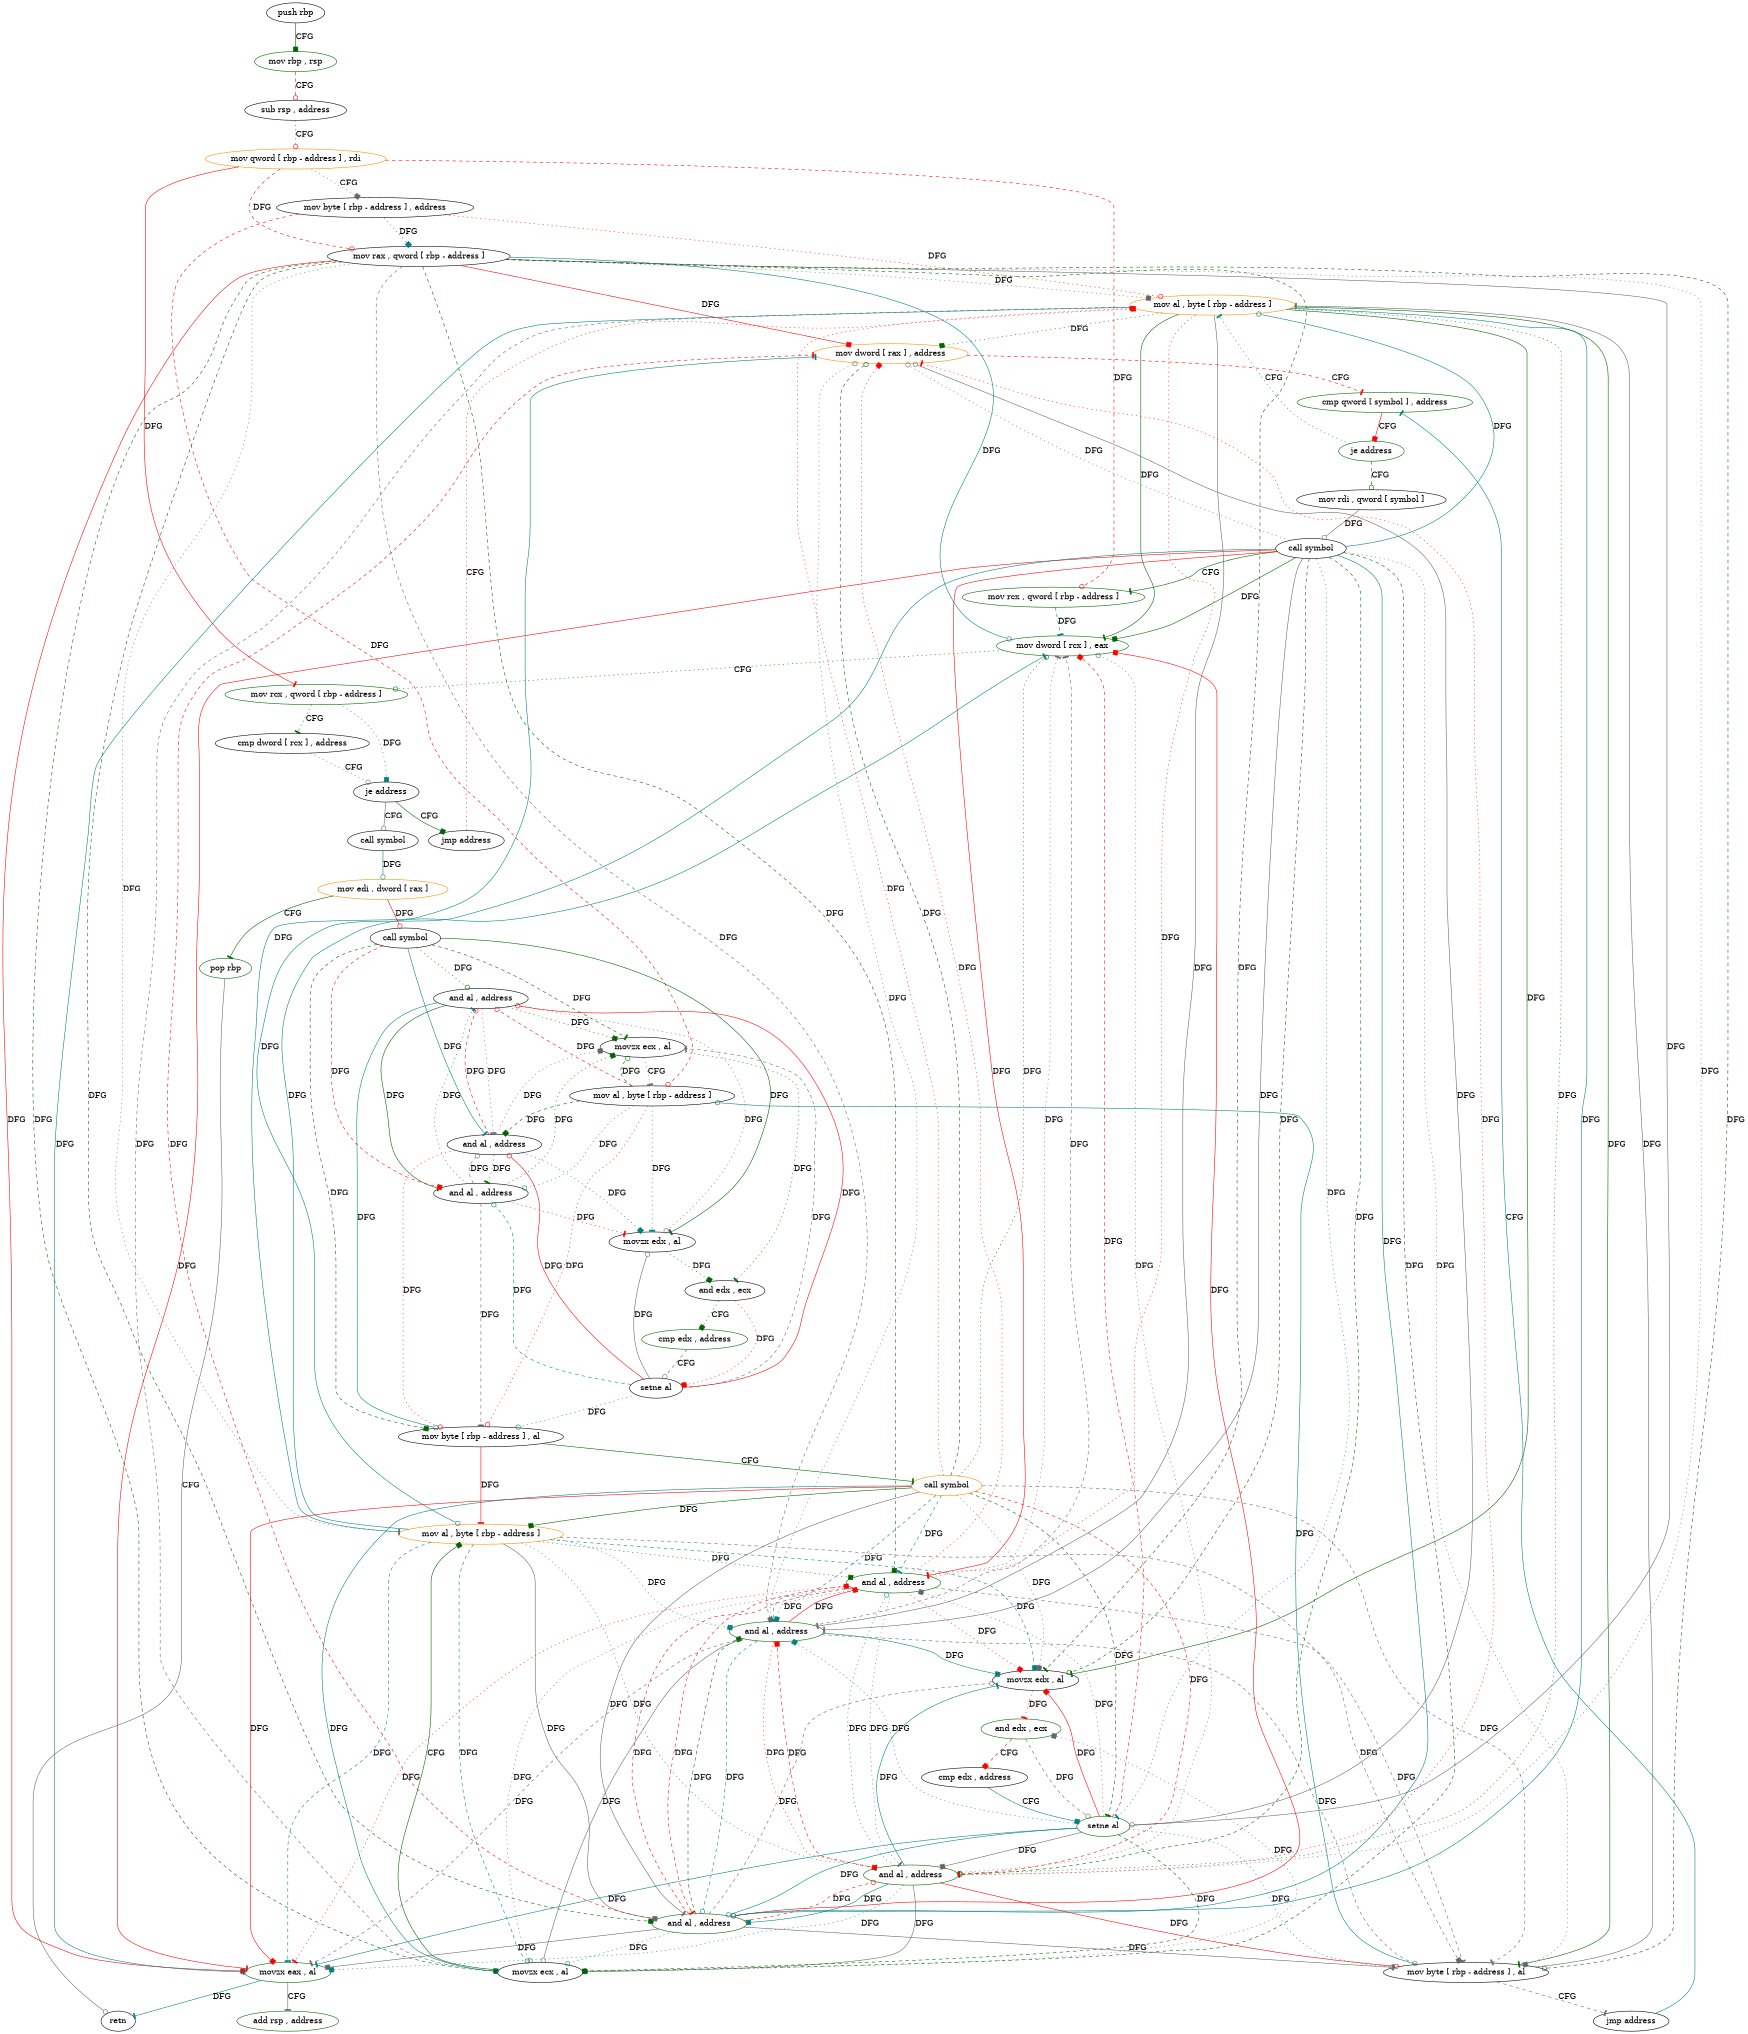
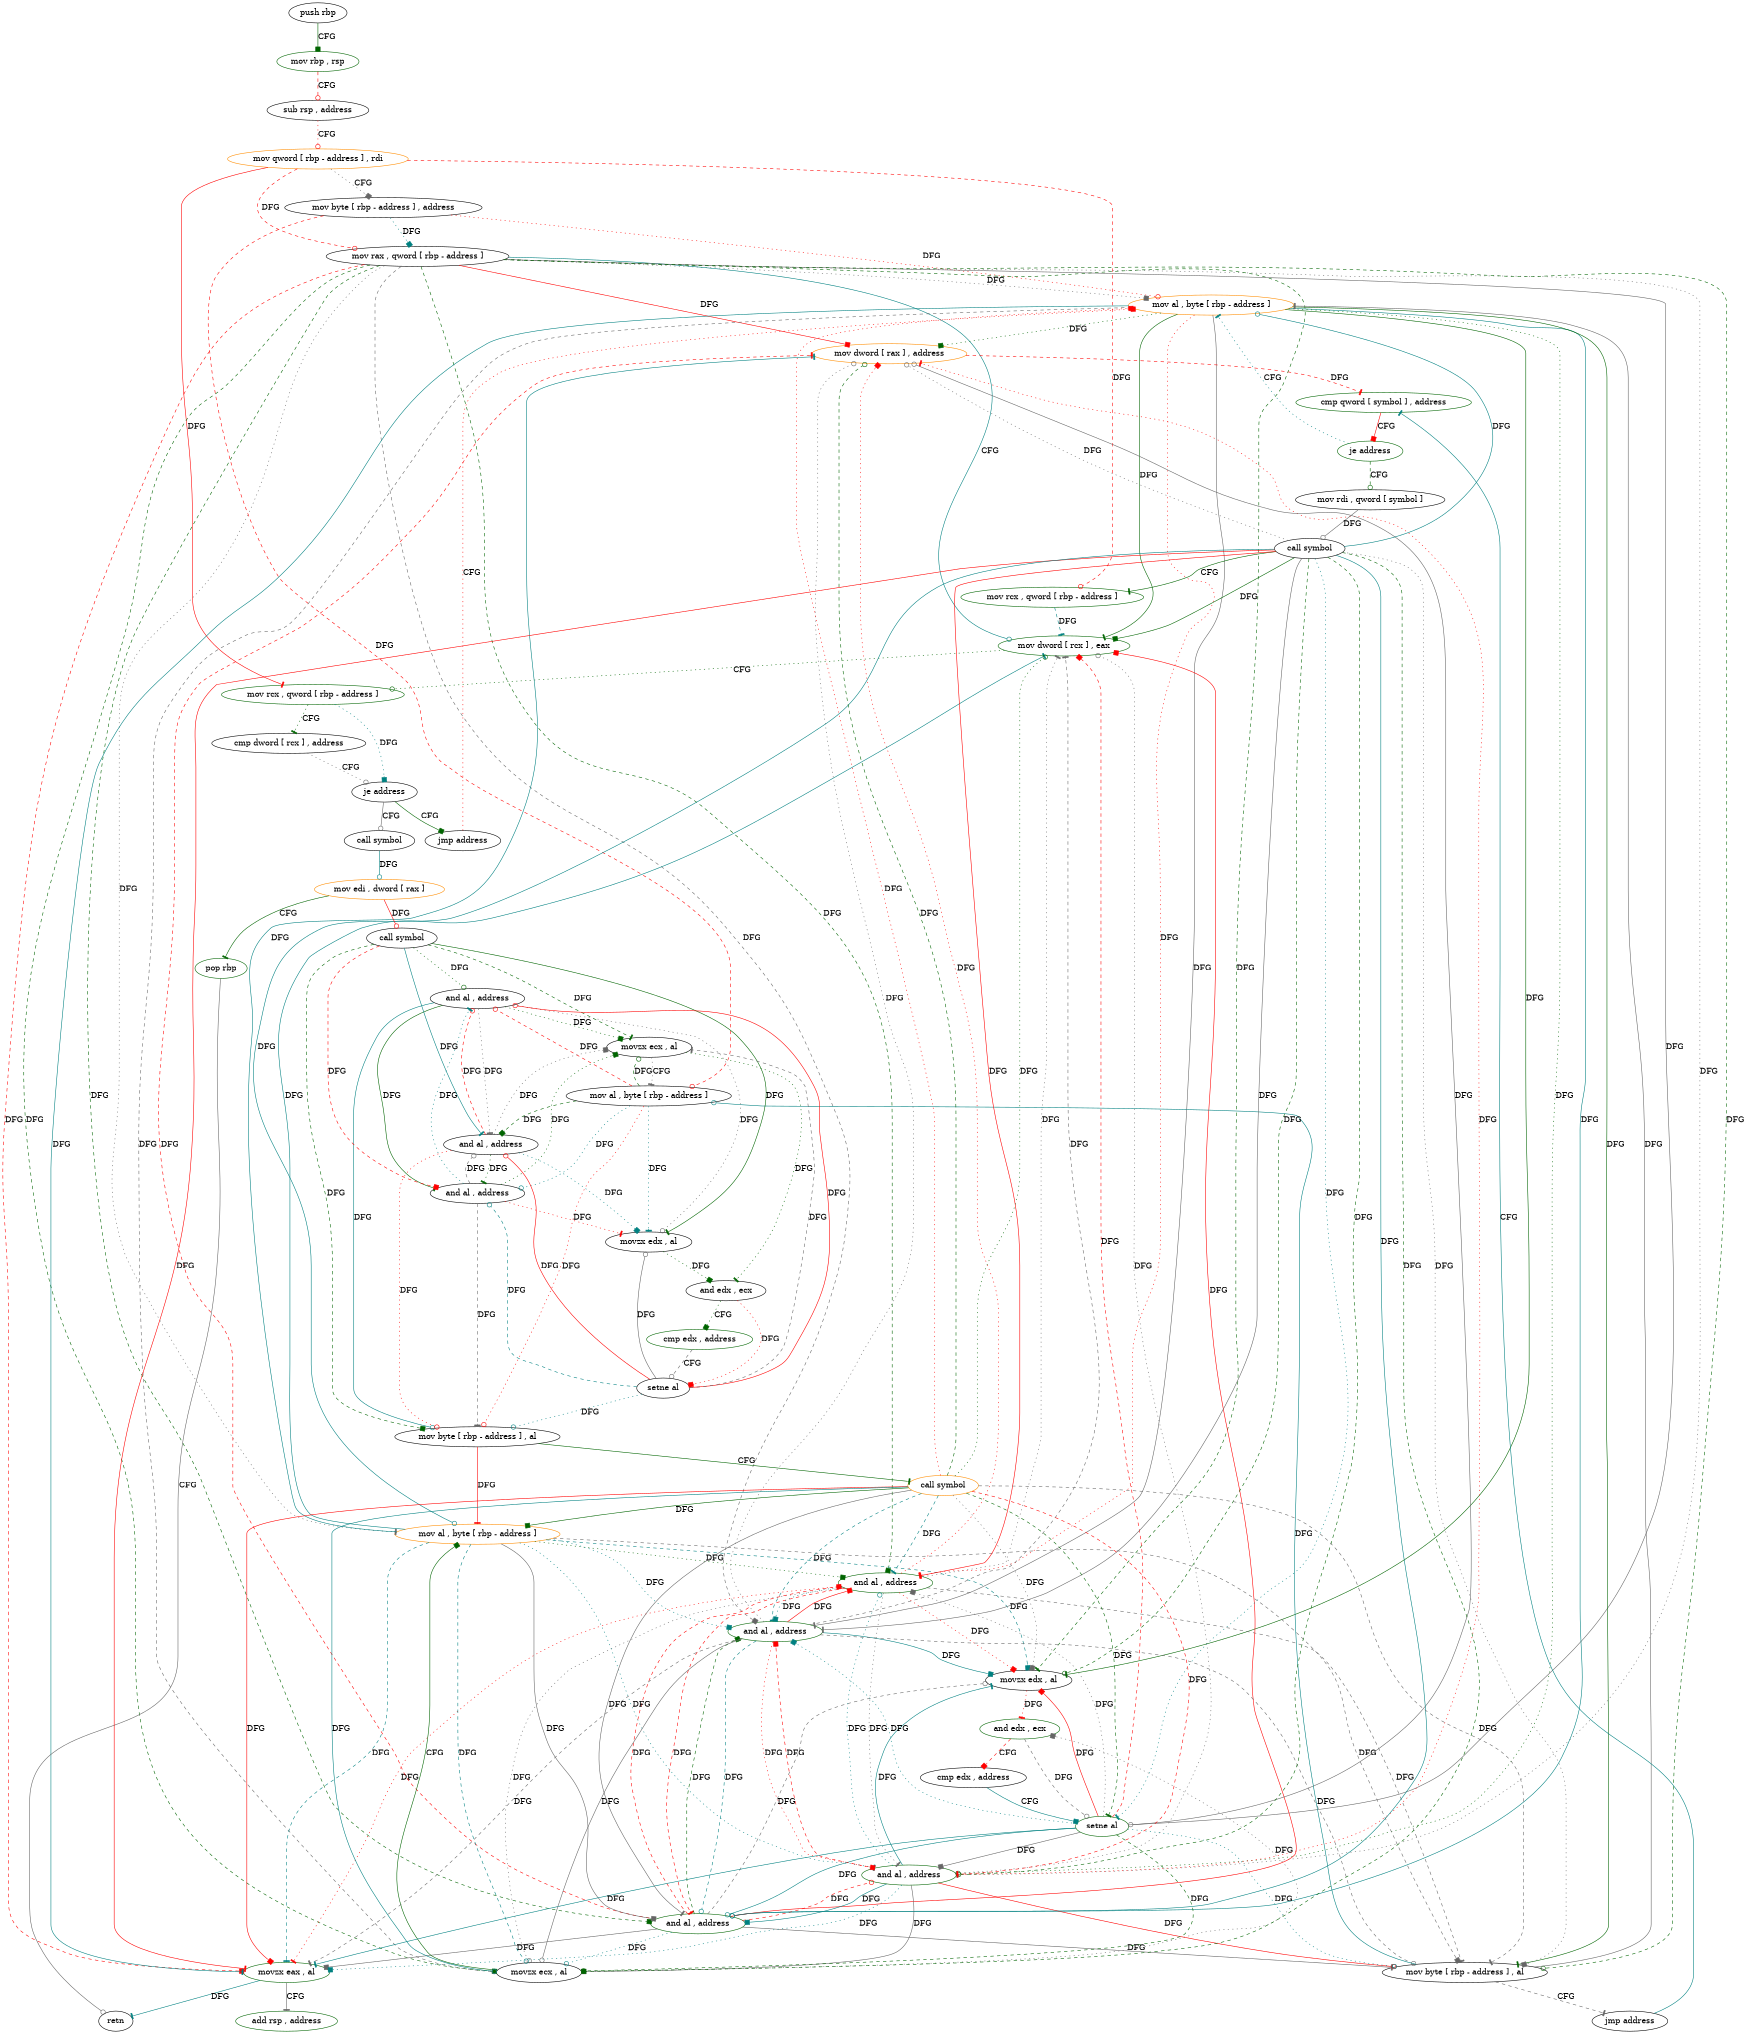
(1341, 378) -> (1340, 378)
(992, 451) -> (990, 451)
(8, 1139) -> (3, 1146)
